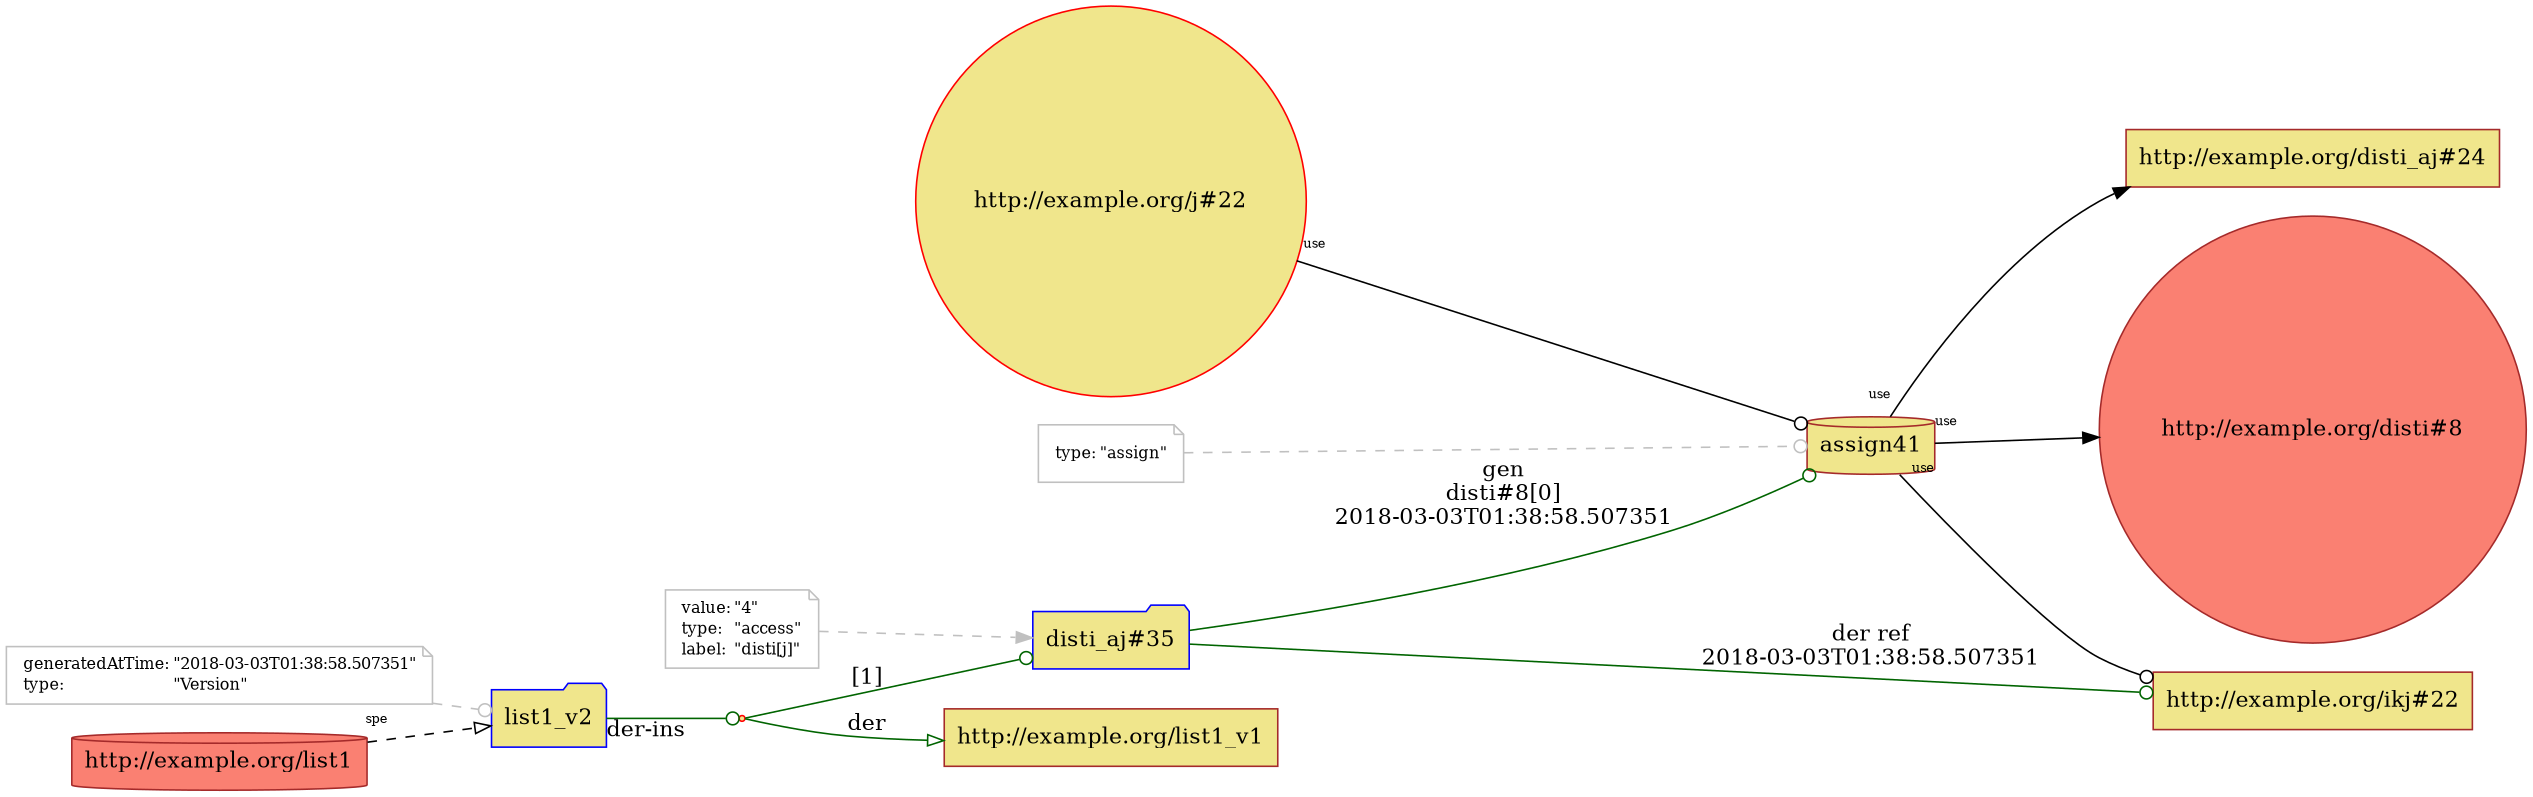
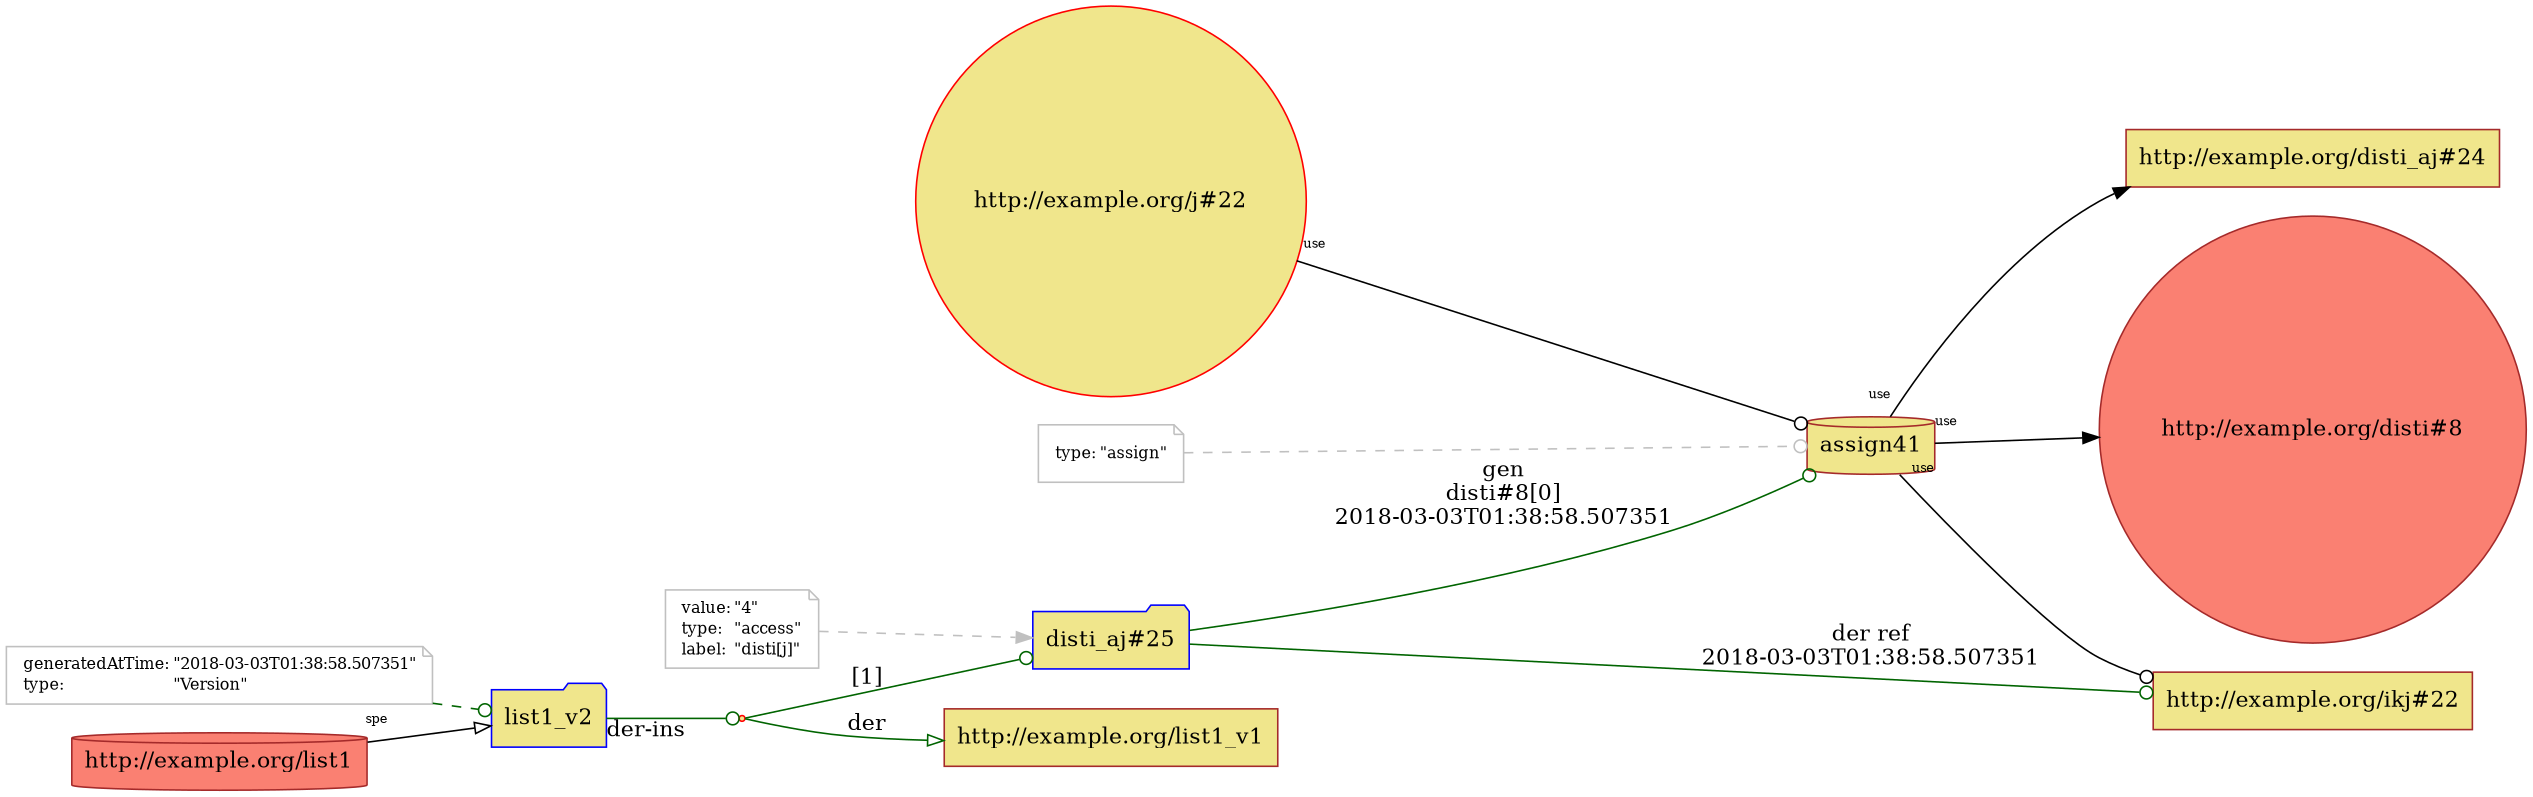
(1111, 640) -> (1111, 640)
(456, 706) -> (456, 706)
(421, 735) -> (421, 735)
